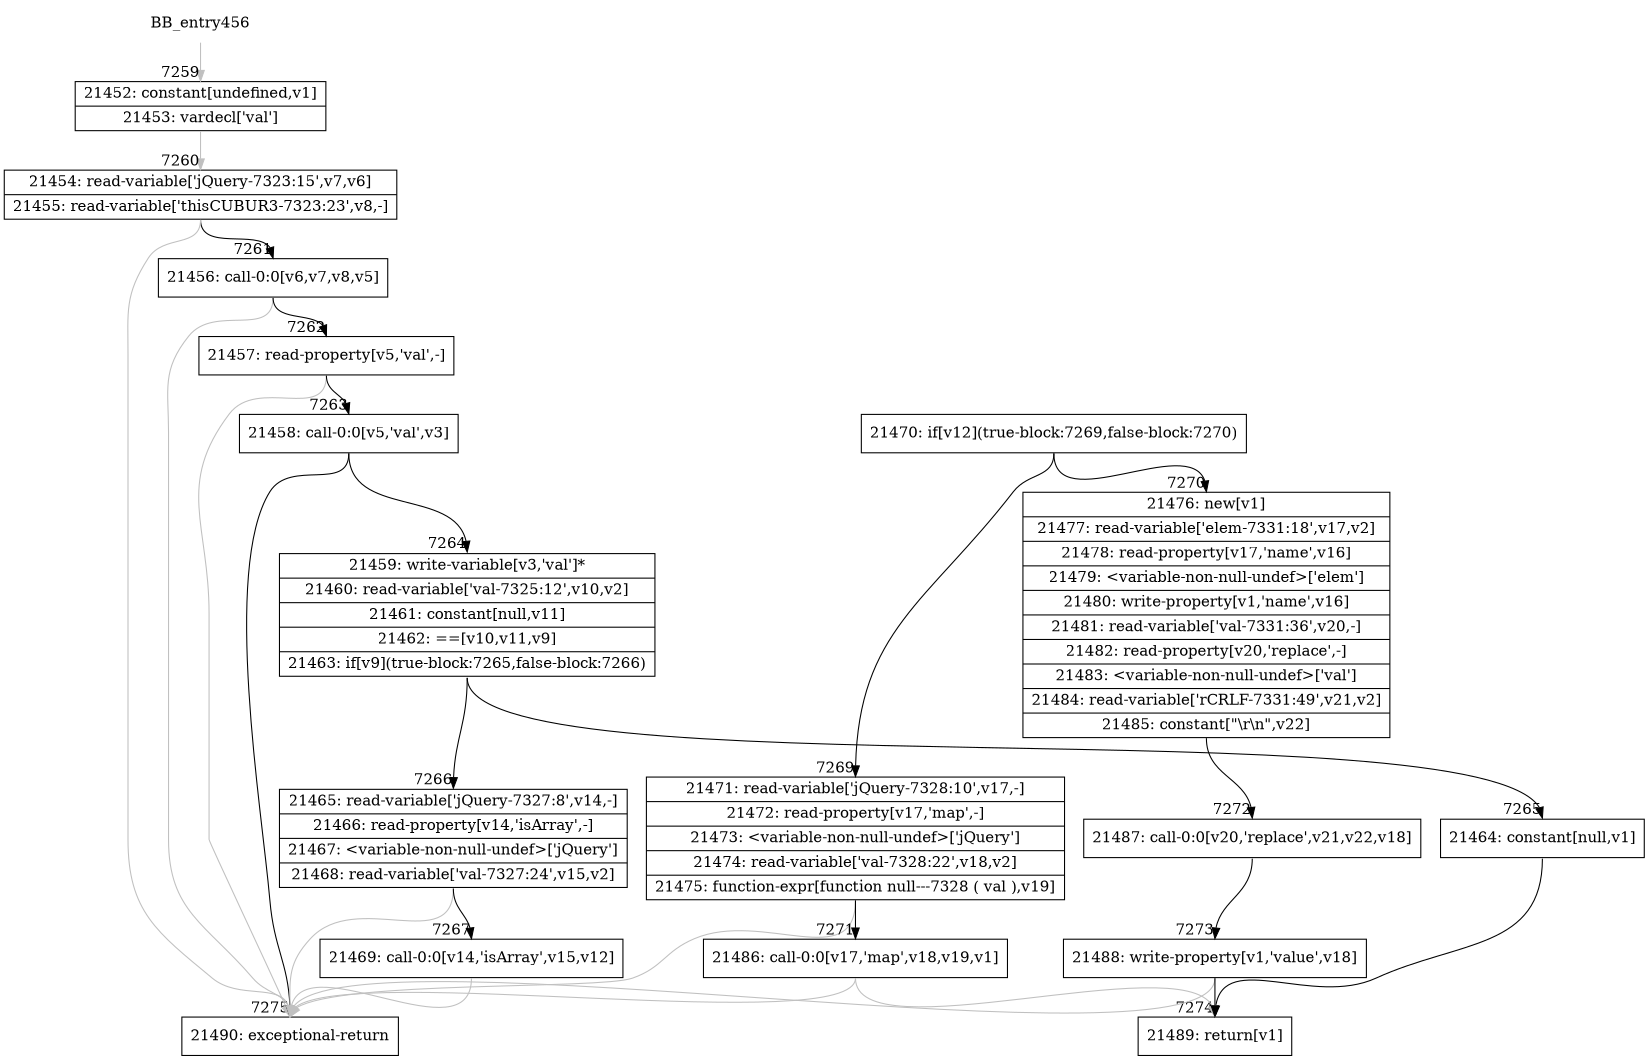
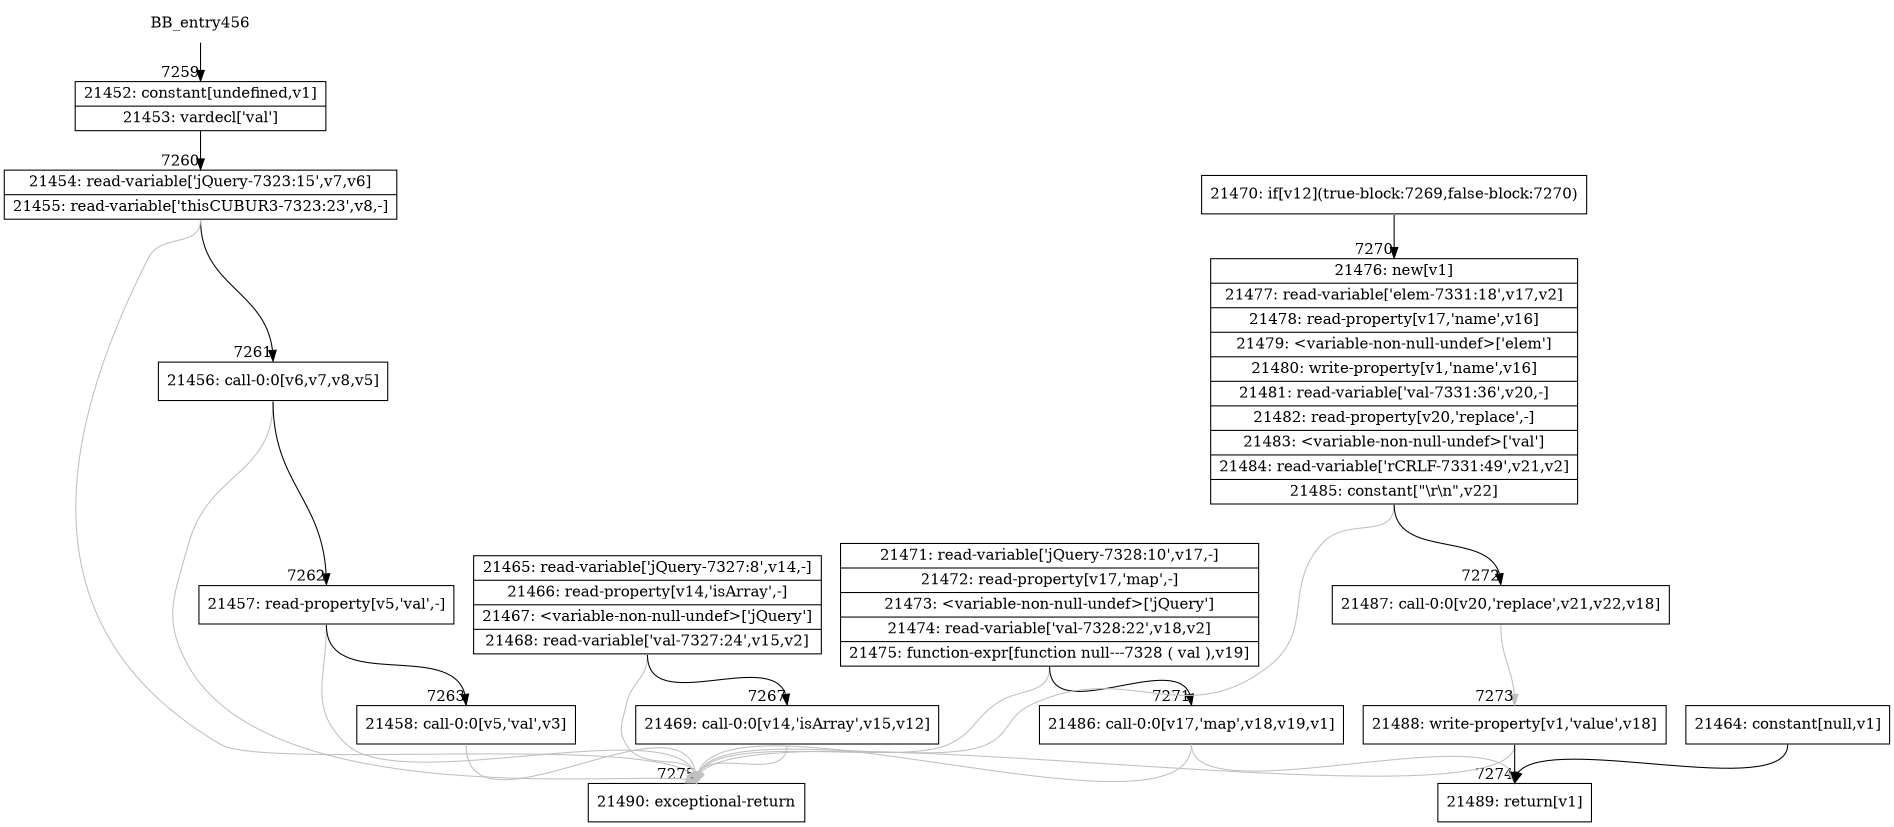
(201, 56) -> (201, 56)
(201, 145) -> (201, 145)
(926, 592) -> none
(467, 615) -> none
none -> (1048, 699)
(250, 701) -> (576, 765)
(1237, 895) -> (1506, 660)
